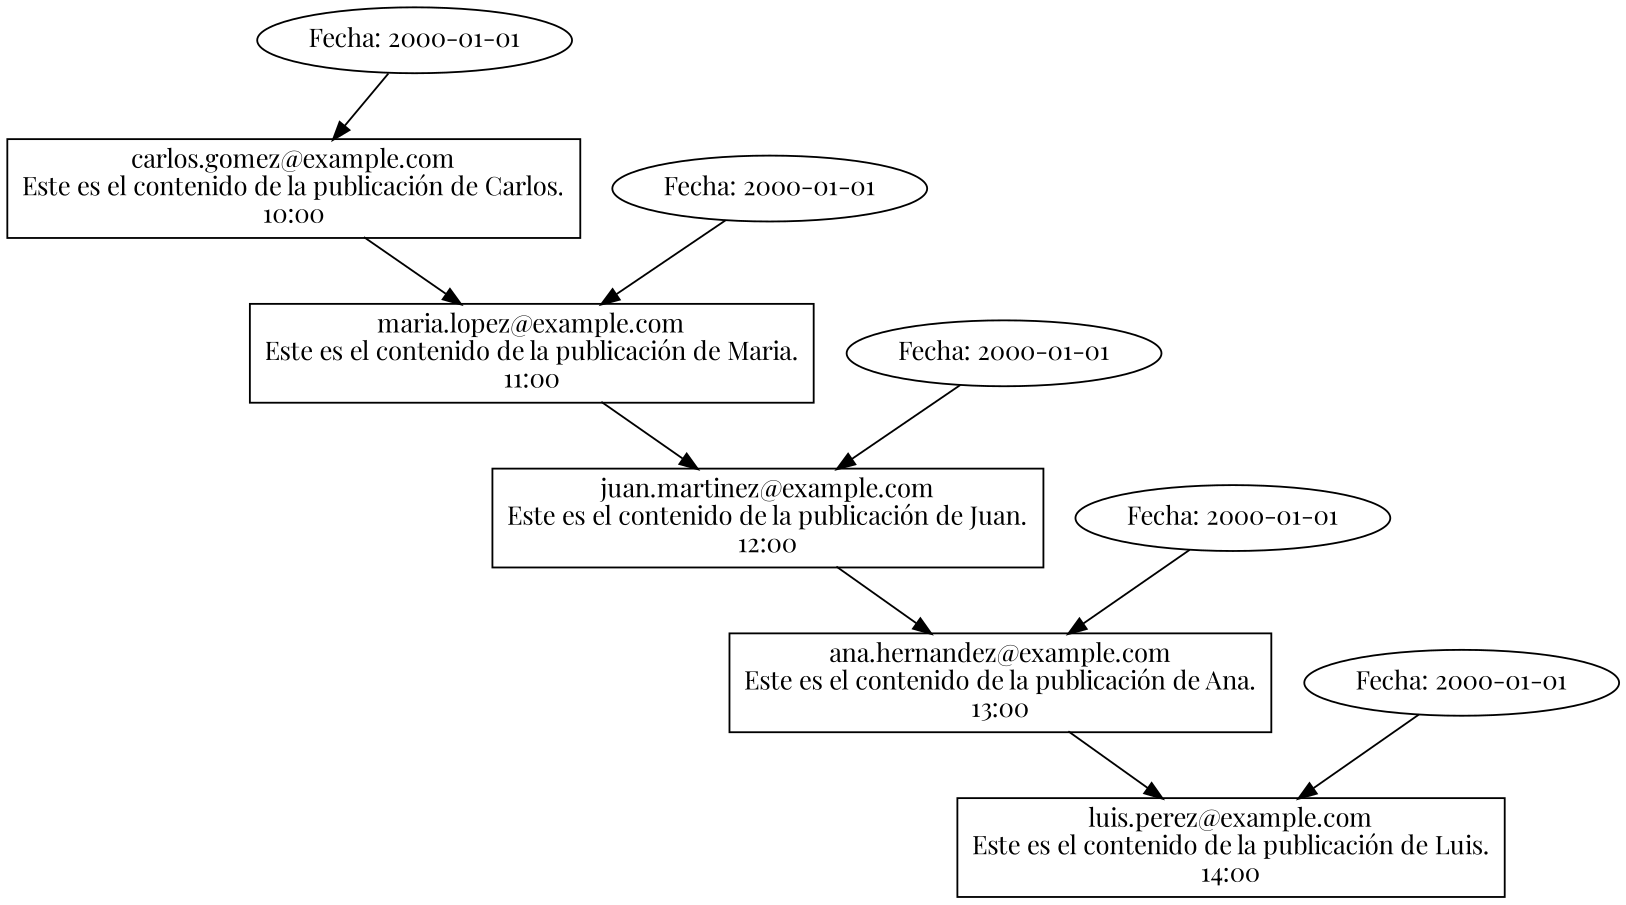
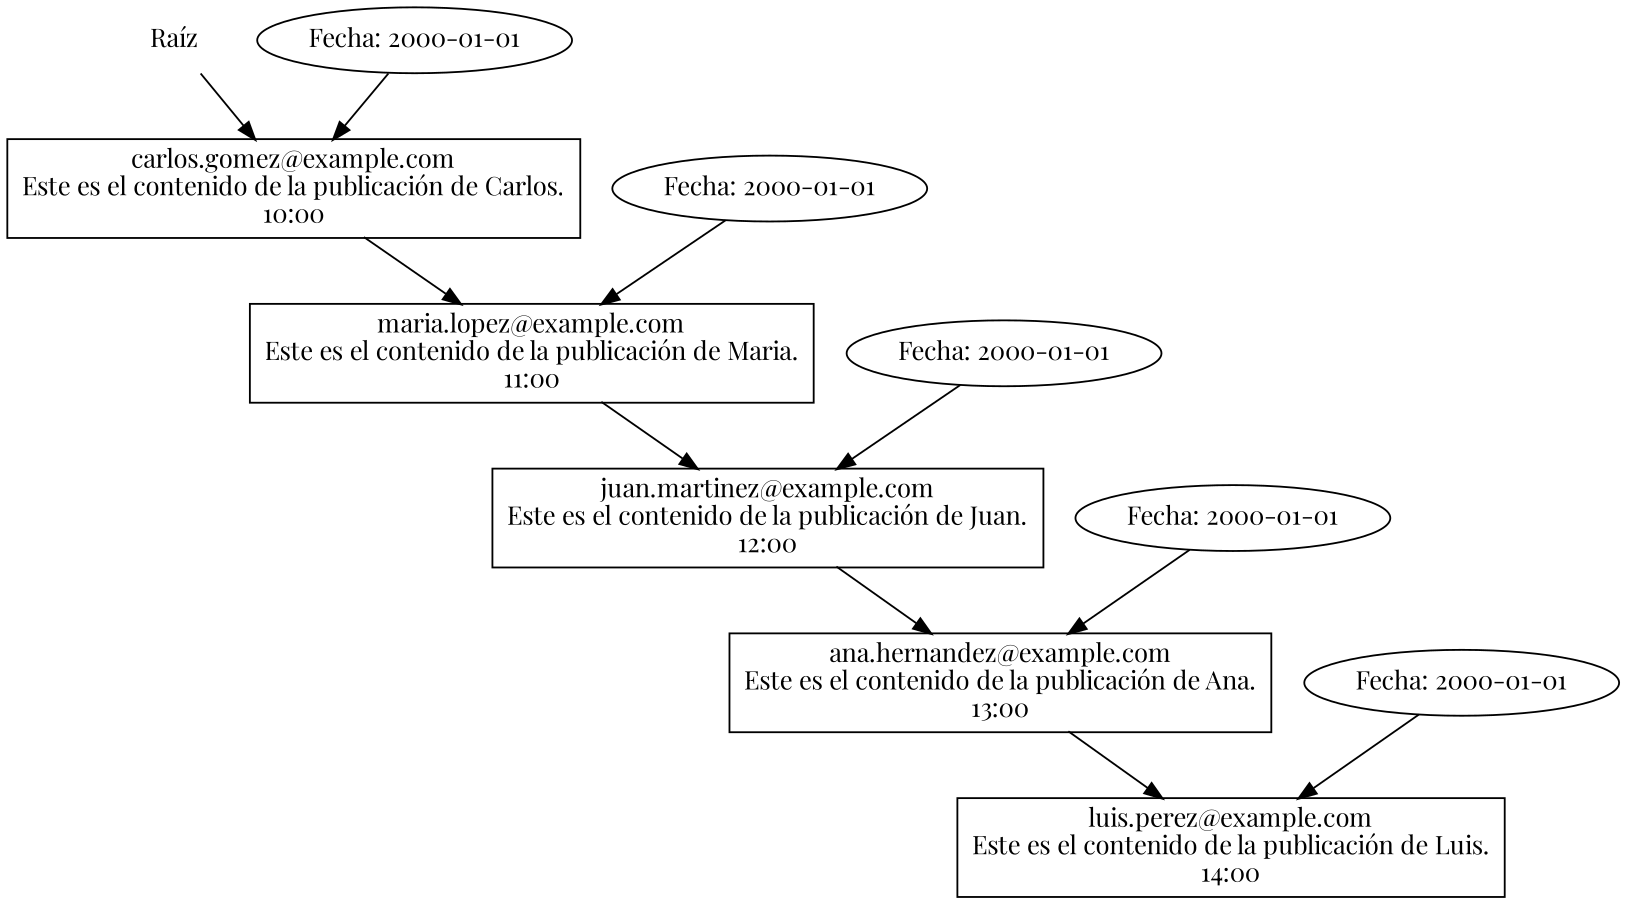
none -> (175, 40)
